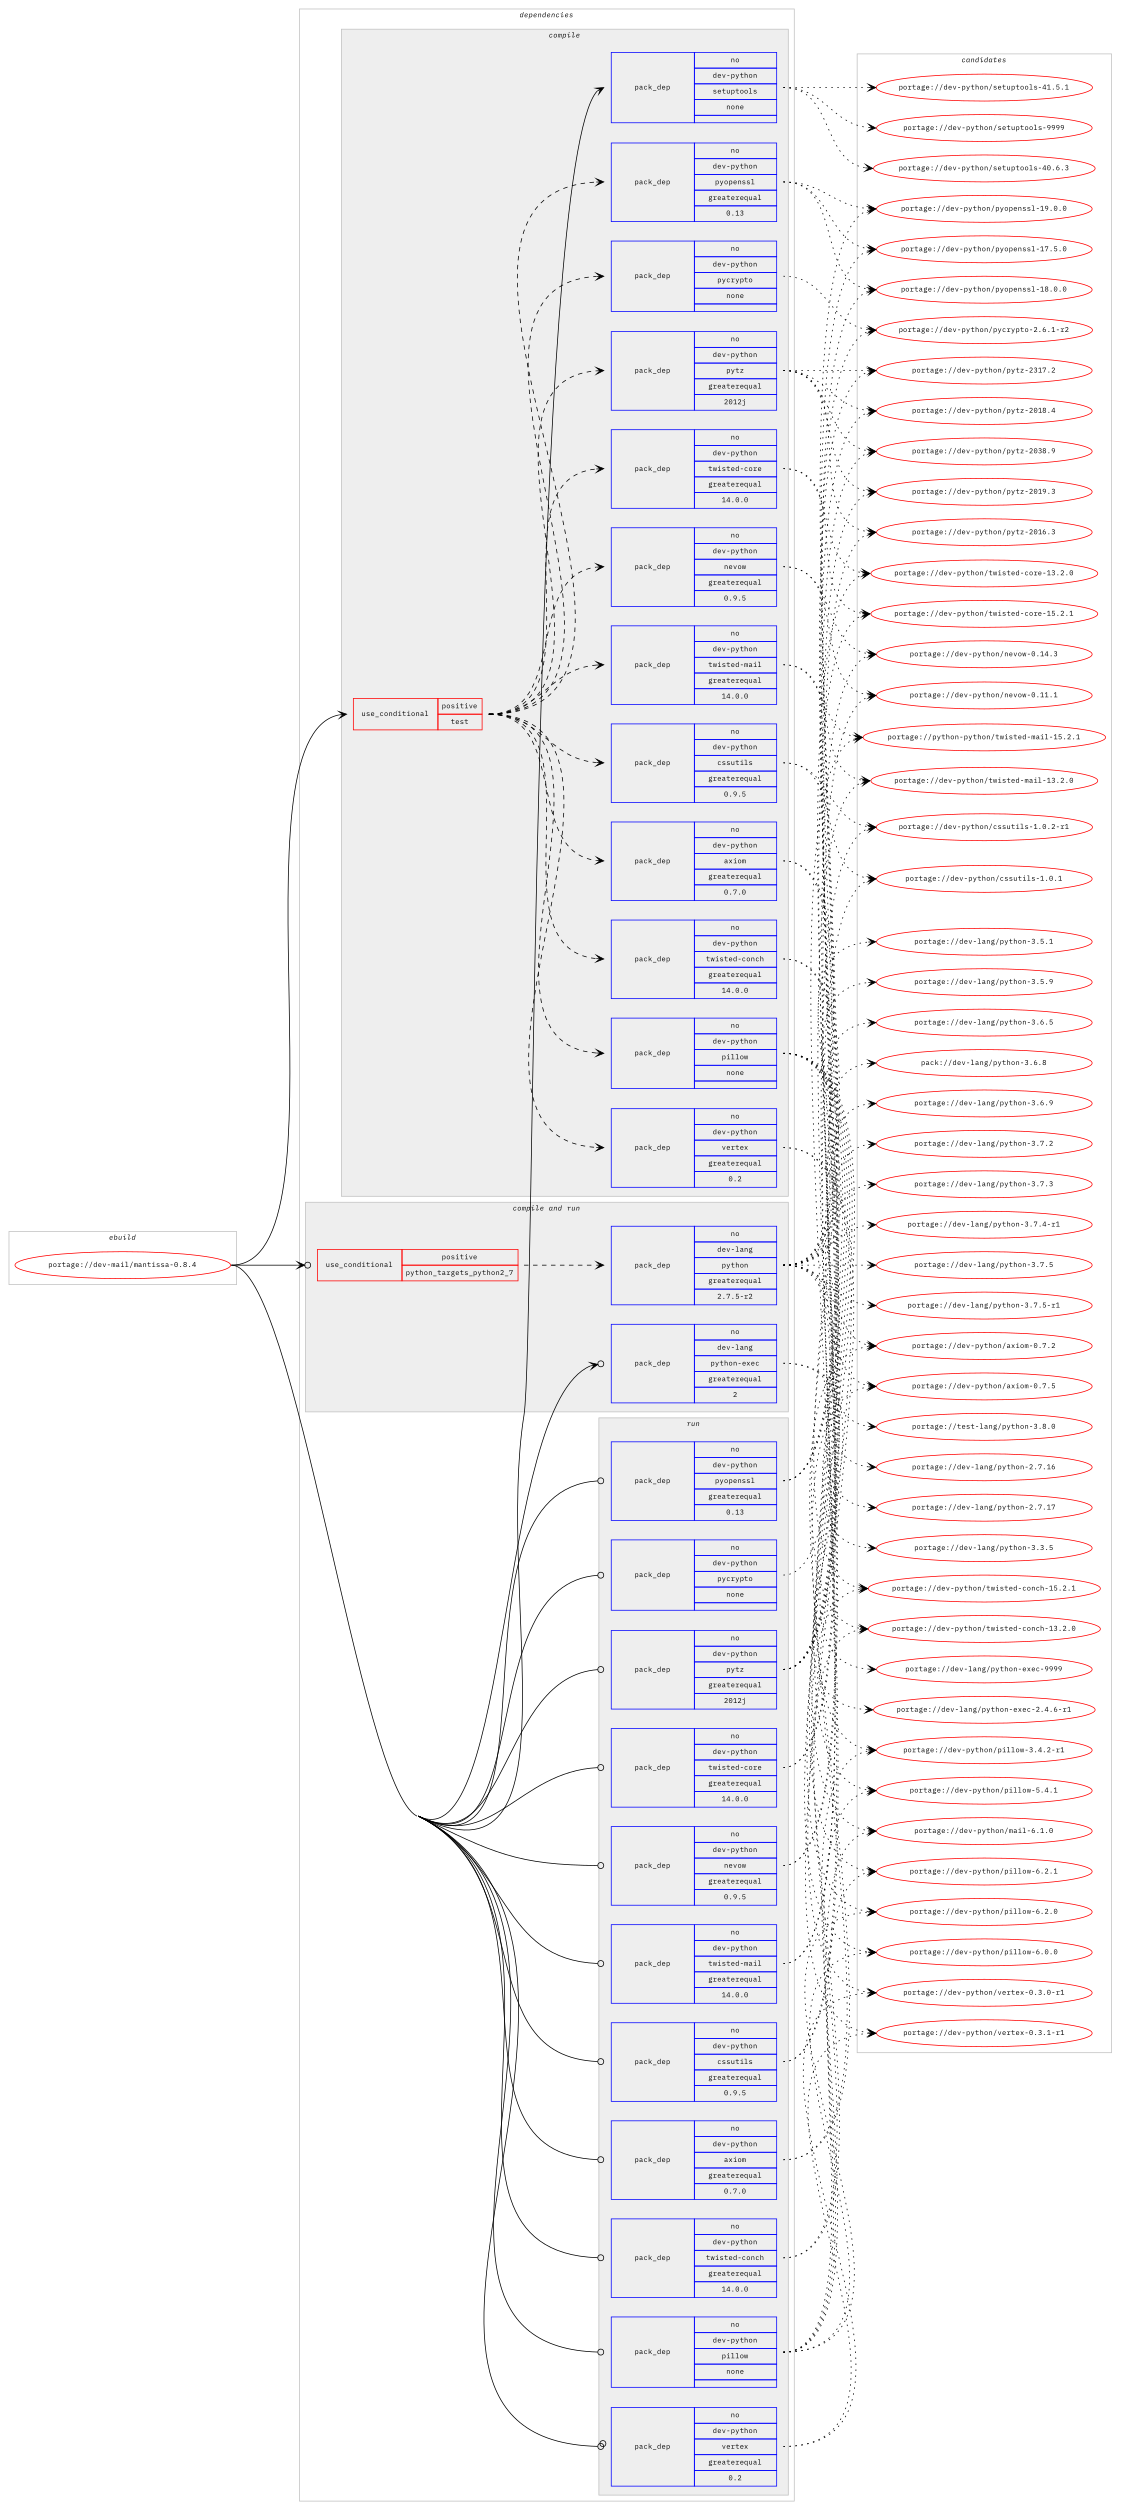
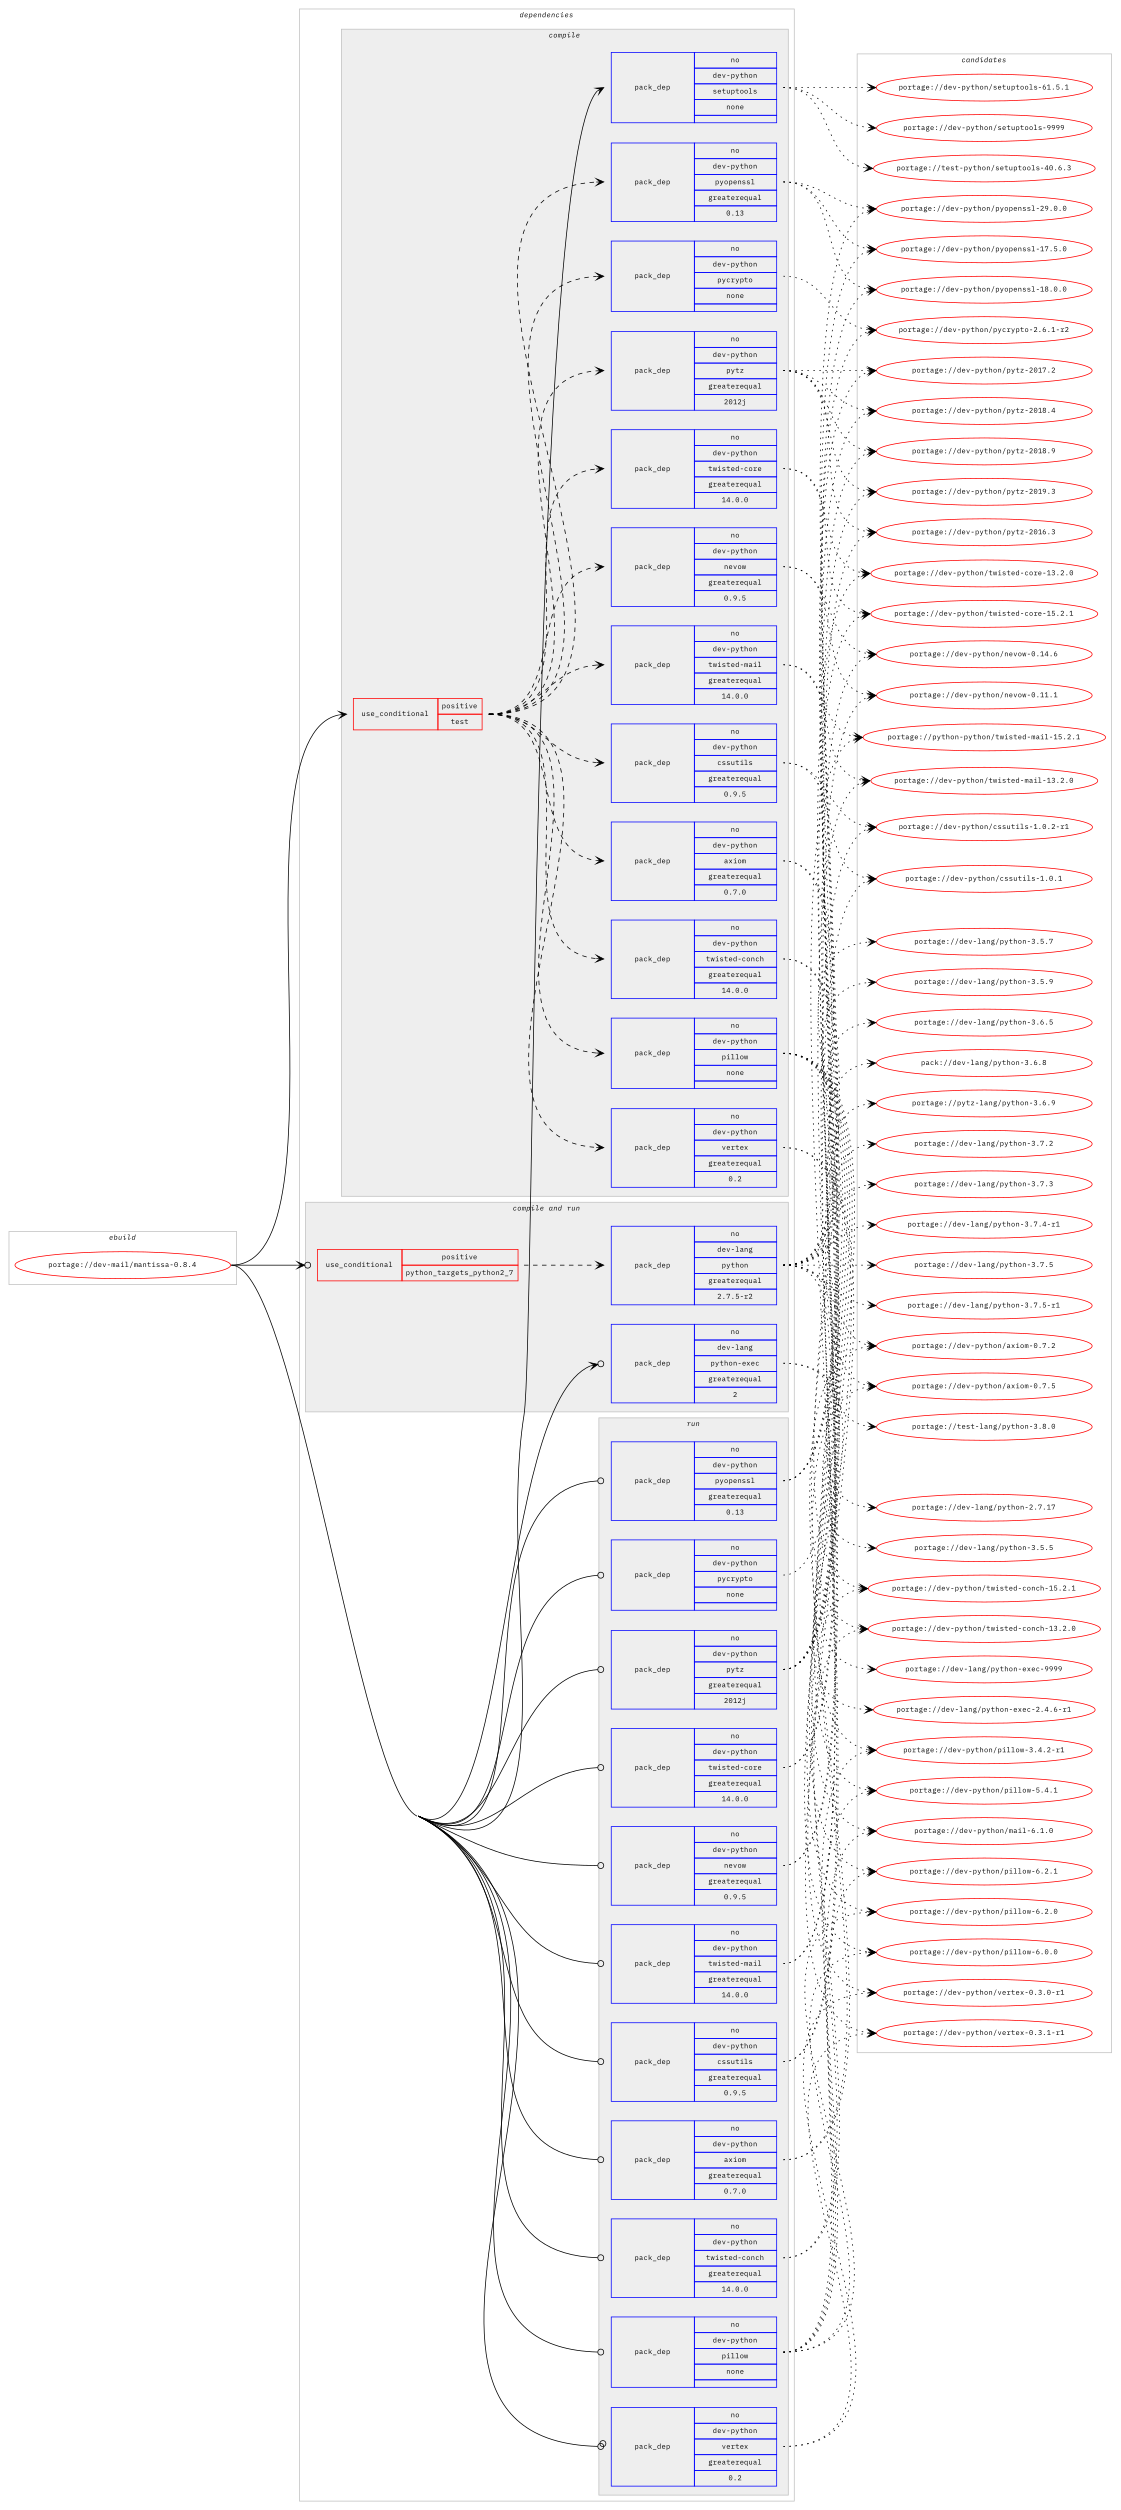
(984, 88) -> (984, 88)
(984, 168) -> (984, 168)
(984, 209) -> (984, 209)
(984, 371) -> (984, 371)
(984, 451) -> (984, 451)
(984, 654) -> (984, 654)
(984, 942) -> (984, 942)
(984, 1103) -> (984, 1103)
(984, 1467) -> none
(984, 1548) -> (984, 1548)
